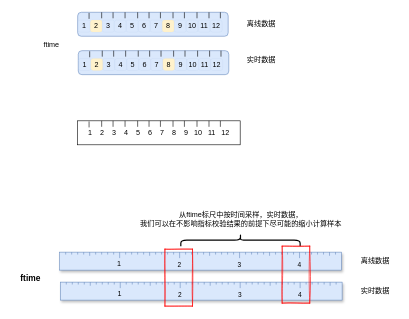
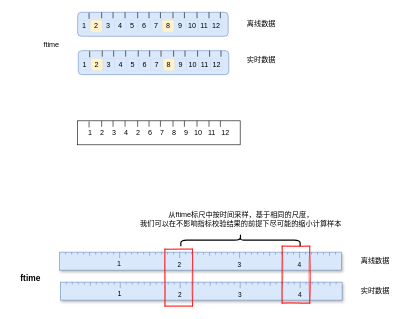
(159, 133) -> (159, 133)
(241, 219) -> (241, 219)
